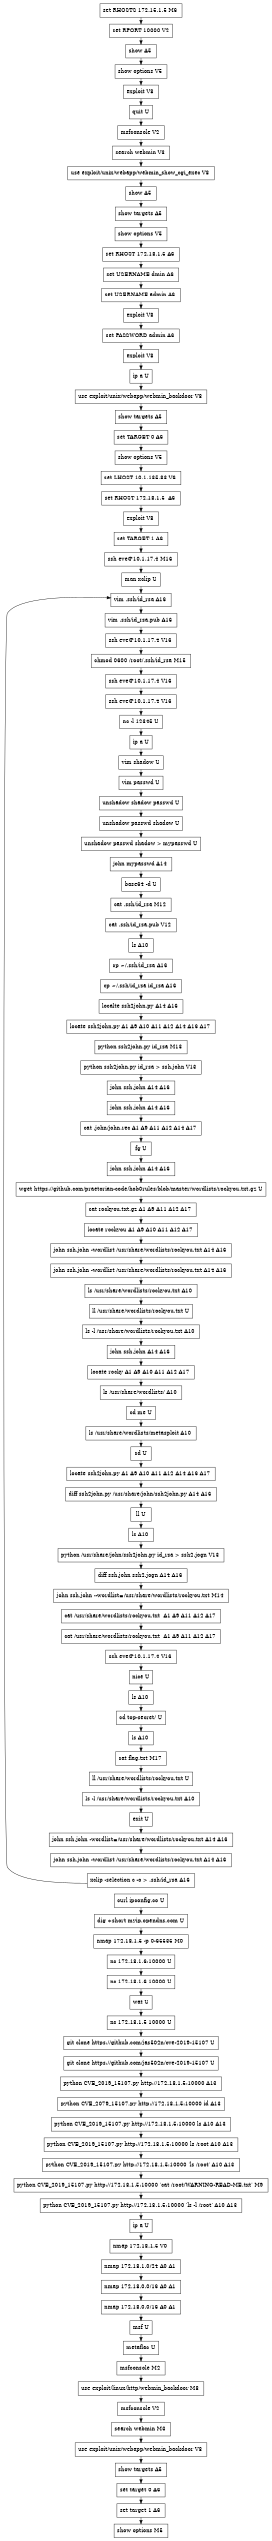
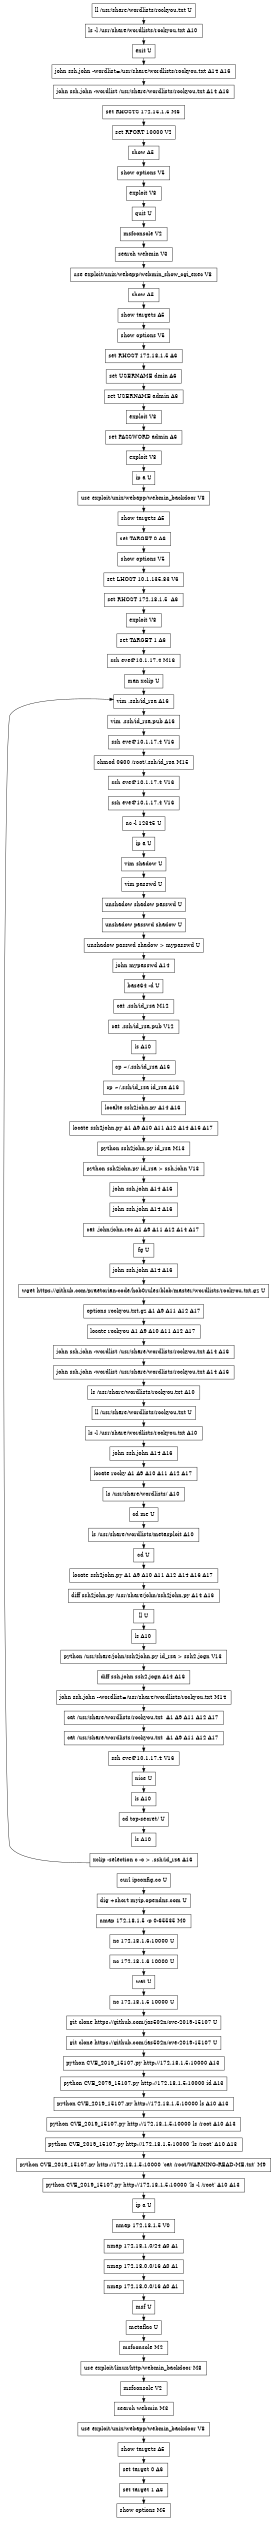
(141, 1210) -> (144, 1311)
(141, 1758) -> none
